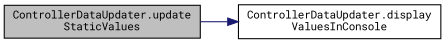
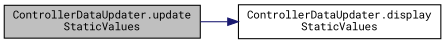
(340, 22) -> (340, 22)
